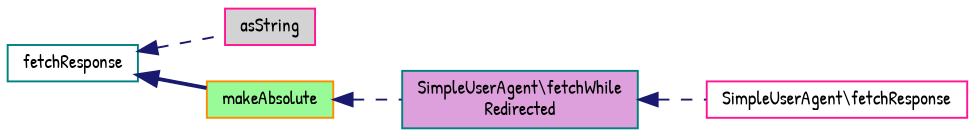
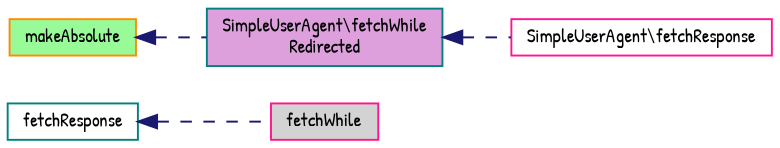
(270, 27) -> (325, 122)
(182, 83) -> none
